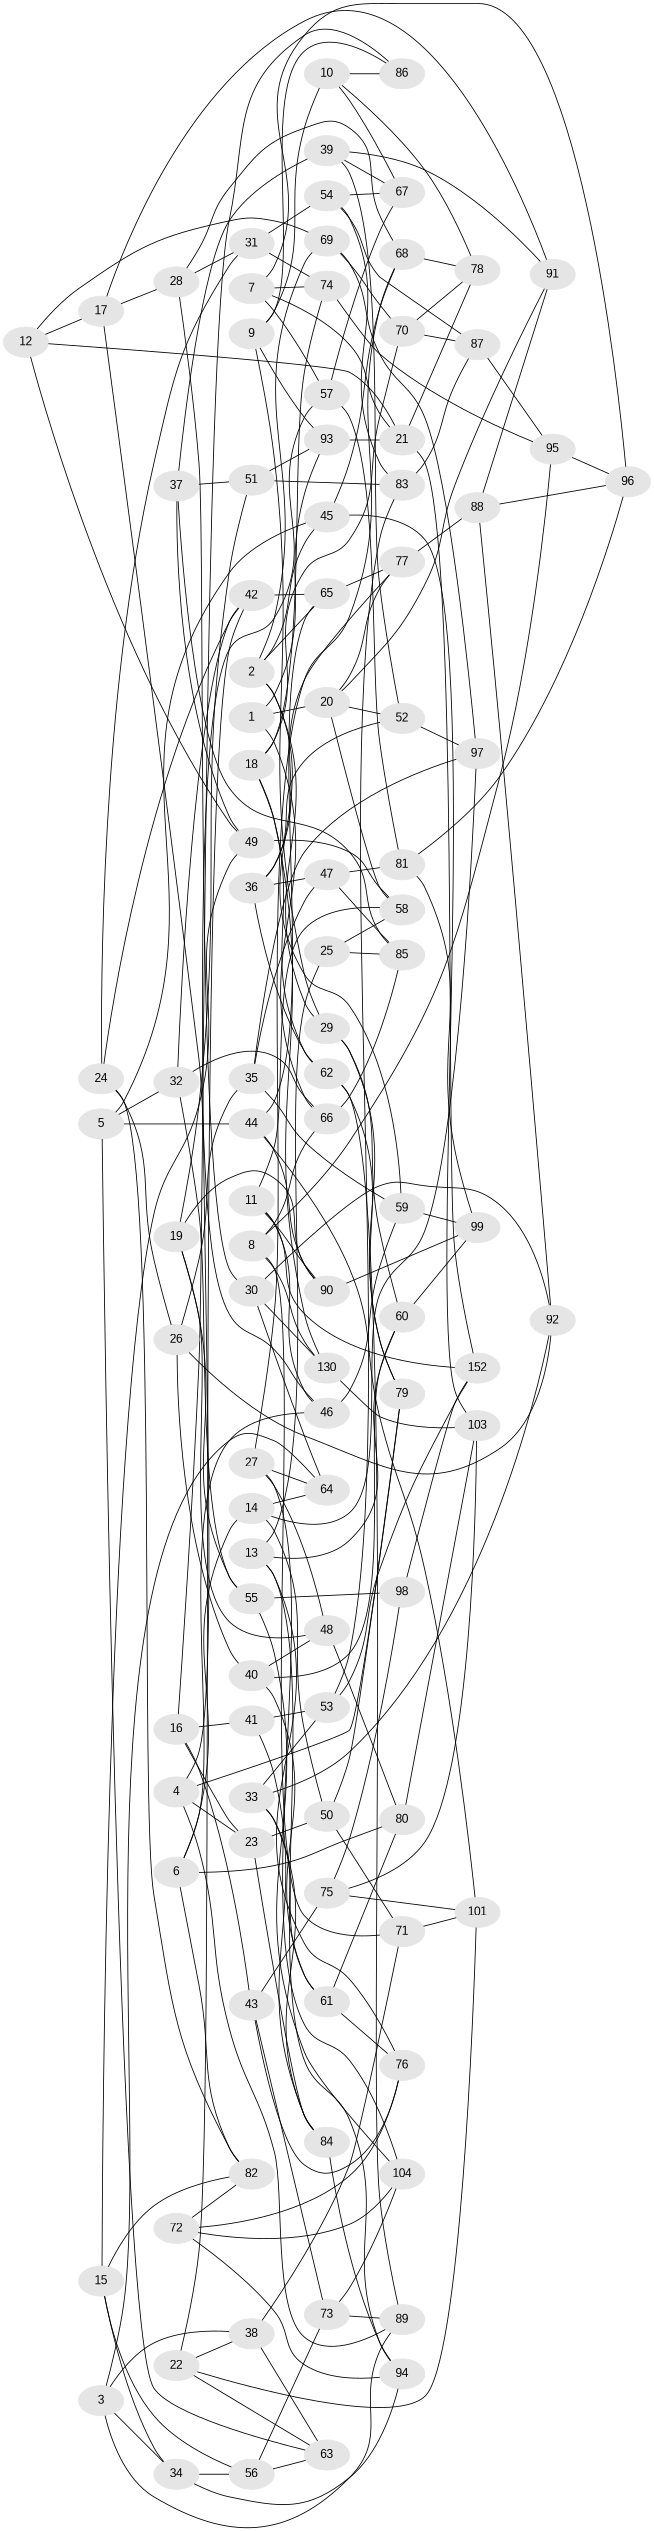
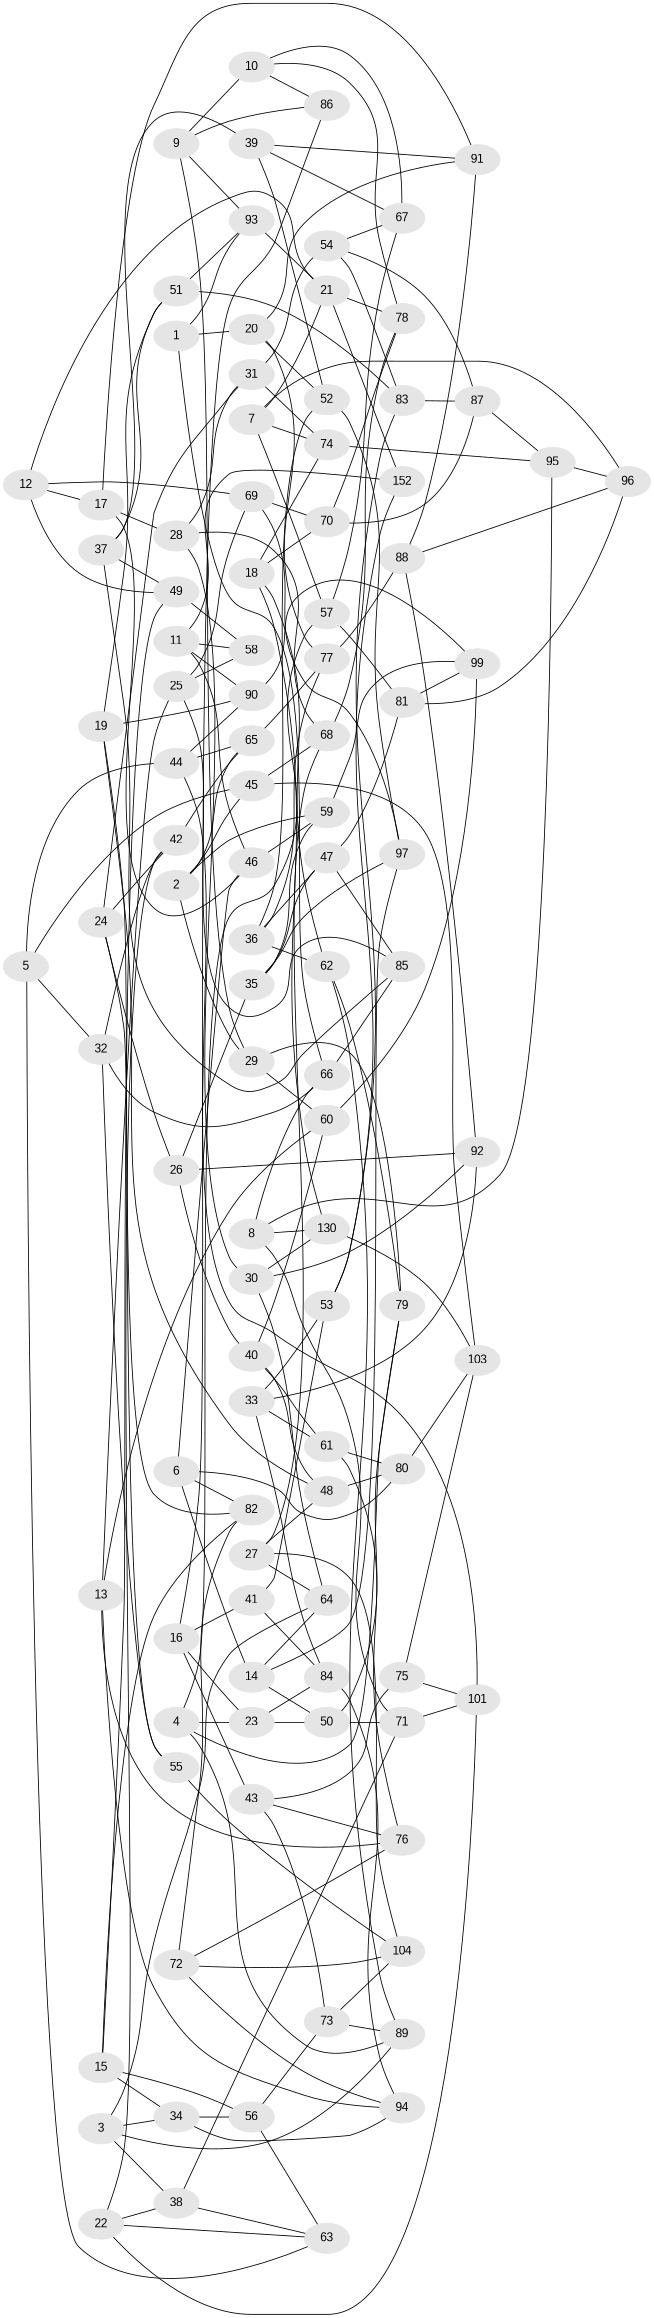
(280, 454) -> (219, 594)
(353, 800) -> none
(402, 1592) -> none
